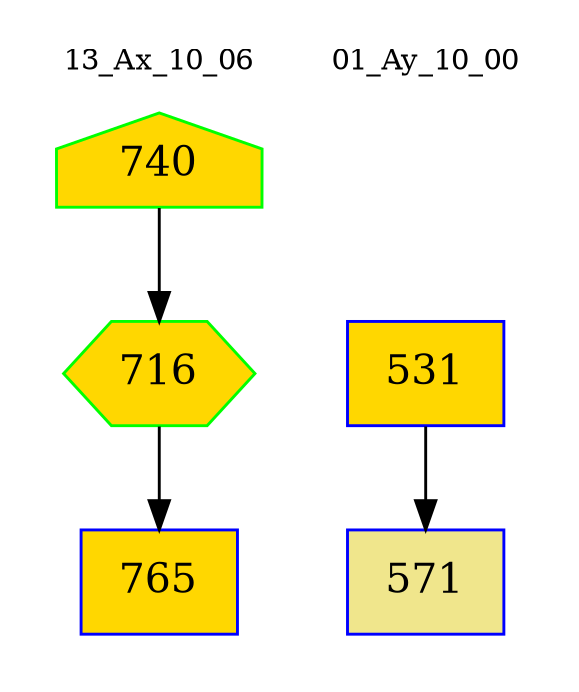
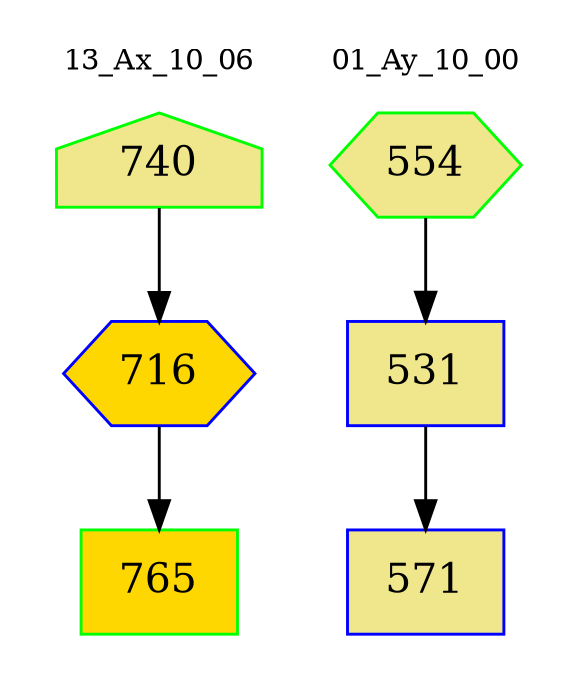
(159, 165) -> (159, 165)
none -> (426, 165)
(159, 374) -> (159, 374)
(426, 374) -> (426, 374)
(159, 582) -> (159, 582)
